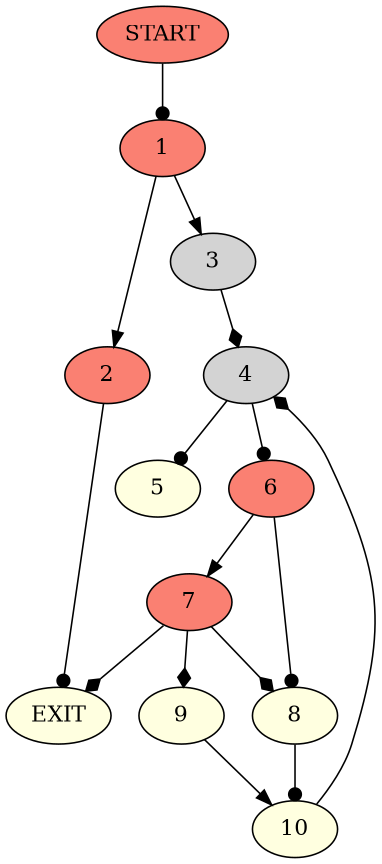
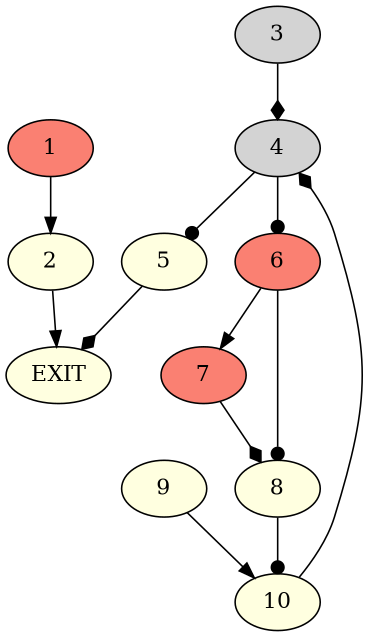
(163, 35) -> none
(185, 198) -> none
(107, 375) -> (51, 262)
(84, 539) -> (54, 311)
(186, 650) -> none
(132, 652) -> (119, 311)
